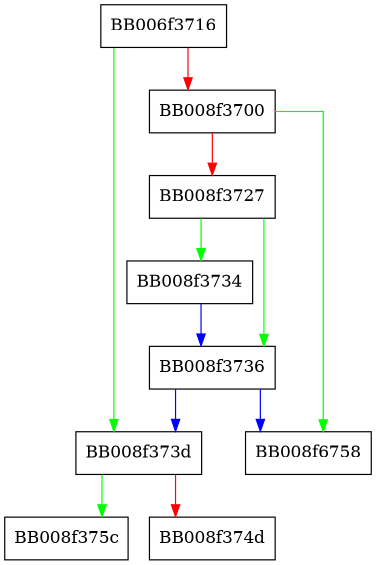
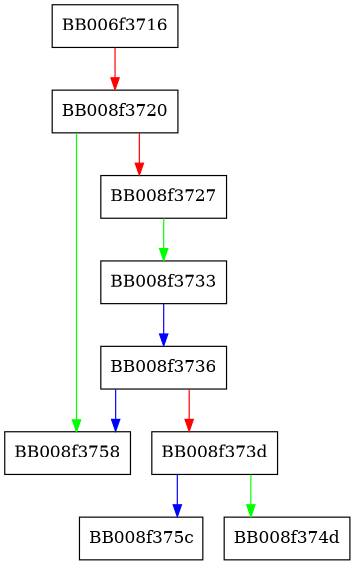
(212, 111) -> (115, 111)
(114, 234) -> none
(264, 276) -> none
(190, 282) -> (164, 282)
(176, 404) -> (189, 404)
(308, 453) -> (68, 453)
(102, 490) -> (177, 490)
(176, 490) -> (251, 490)
